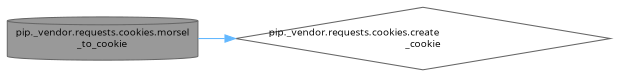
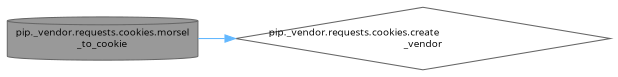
(423, 39) -> (423, 39)
